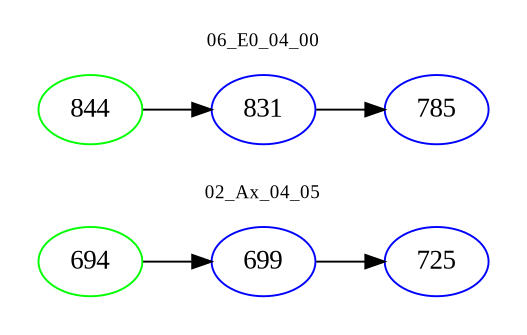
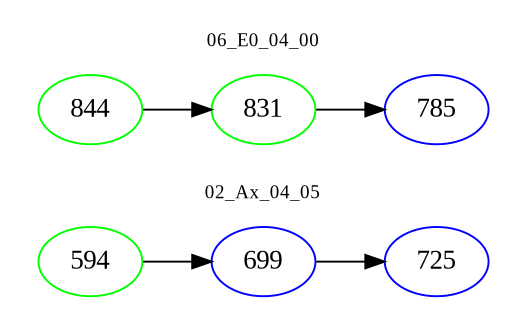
(264, 110) -> (264, 110)
(90, 262) -> (90, 262)
